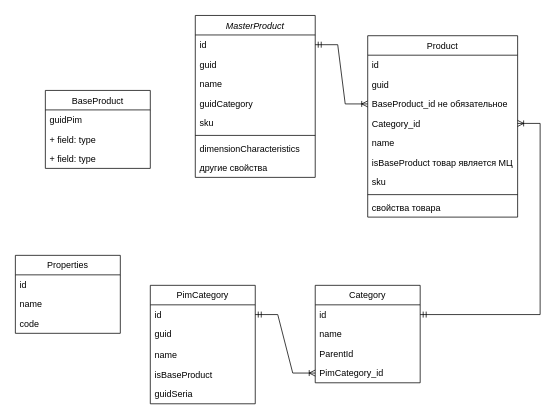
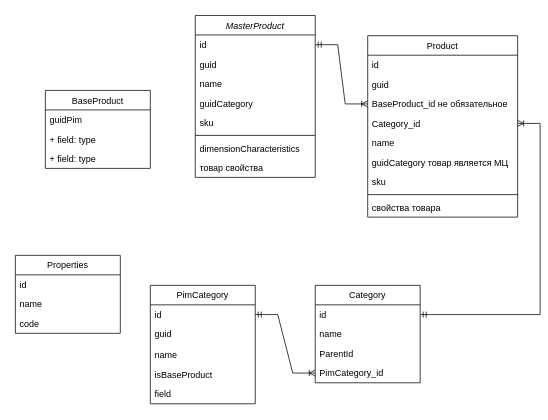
(445, 163) -> (443, 163)
(236, 168) -> (234, 168)
(175, 395) -> (165, 395)
